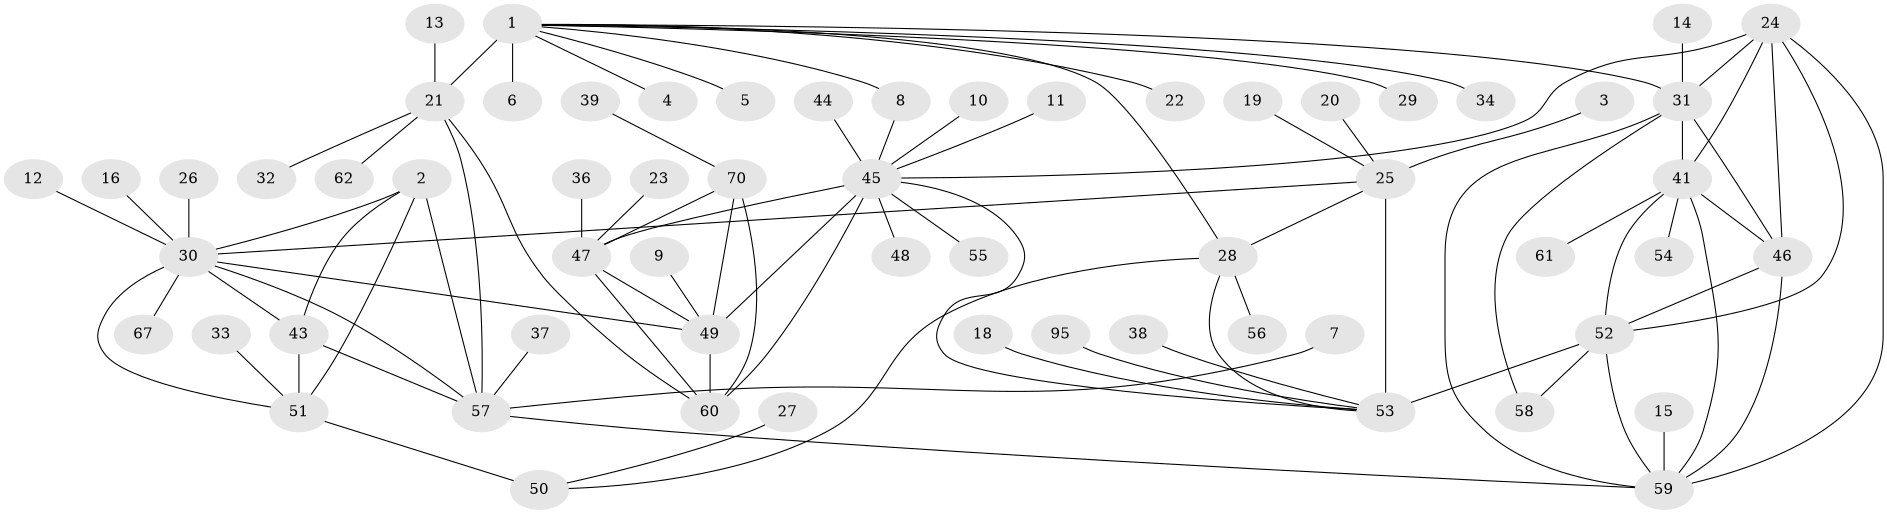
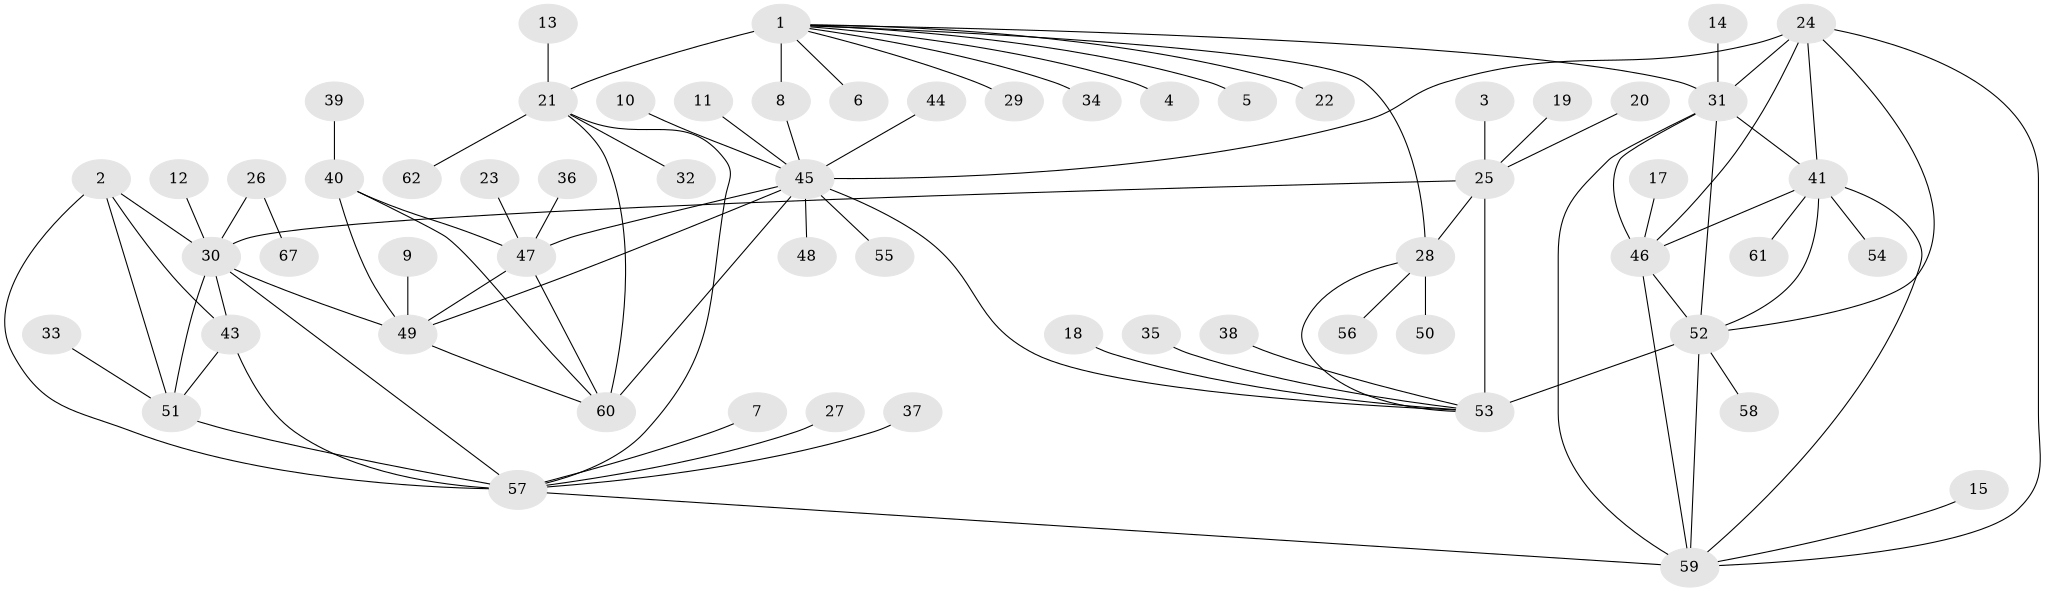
(111, 179) -> none
(737, 179) -> (334, 179)
none -> (1659, 179)
(1518, 222) -> (1709, 218)
(166, 295) -> (273, 218)
(1061, 335) -> (1151, 335)
(419, 451) -> (306, 448)
(667, 458) -> (681, 462)
